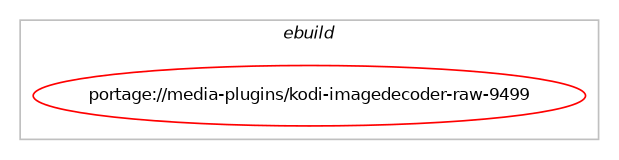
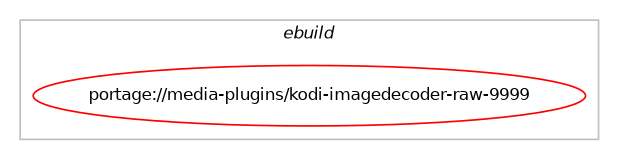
(309, 96) -> (309, 96)
